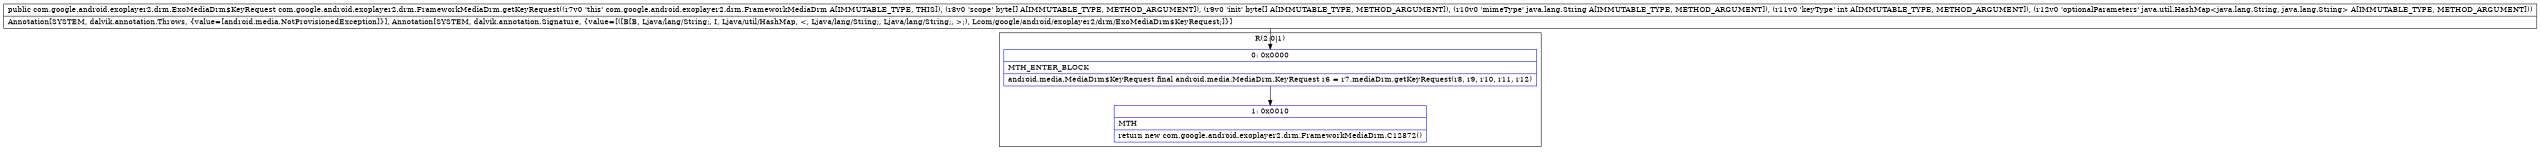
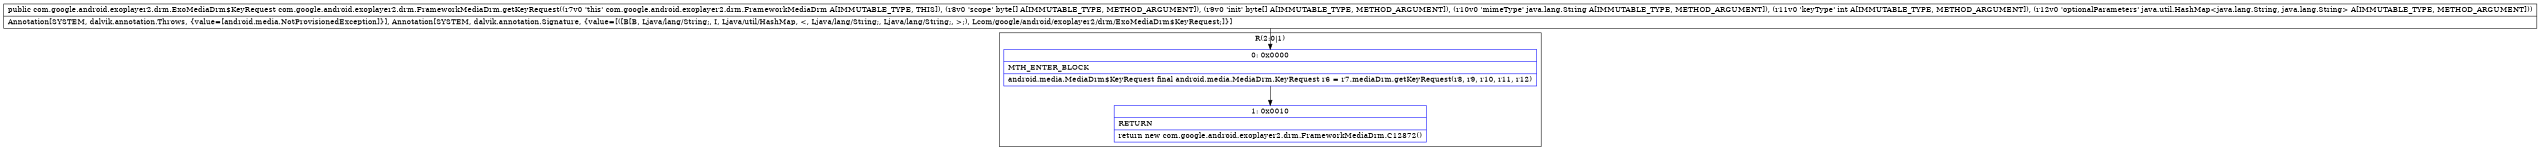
(1128, 124) -> (1136, 124)
